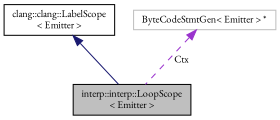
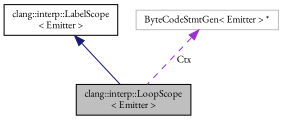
(59, 20) -> (61, 20)
(132, 100) -> (134, 100)
